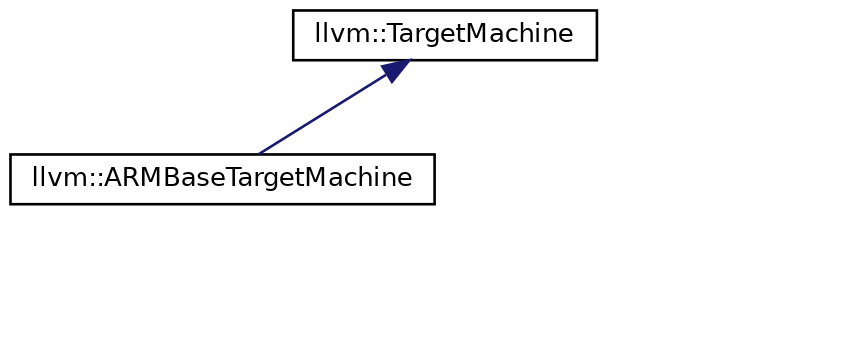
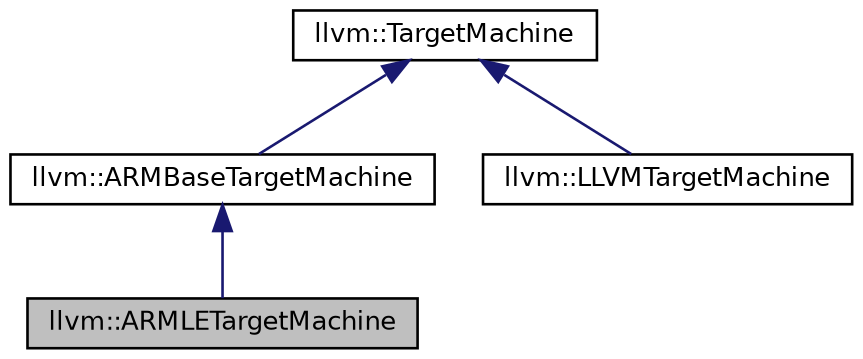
none -> (668, 179)
none -> (223, 323)
